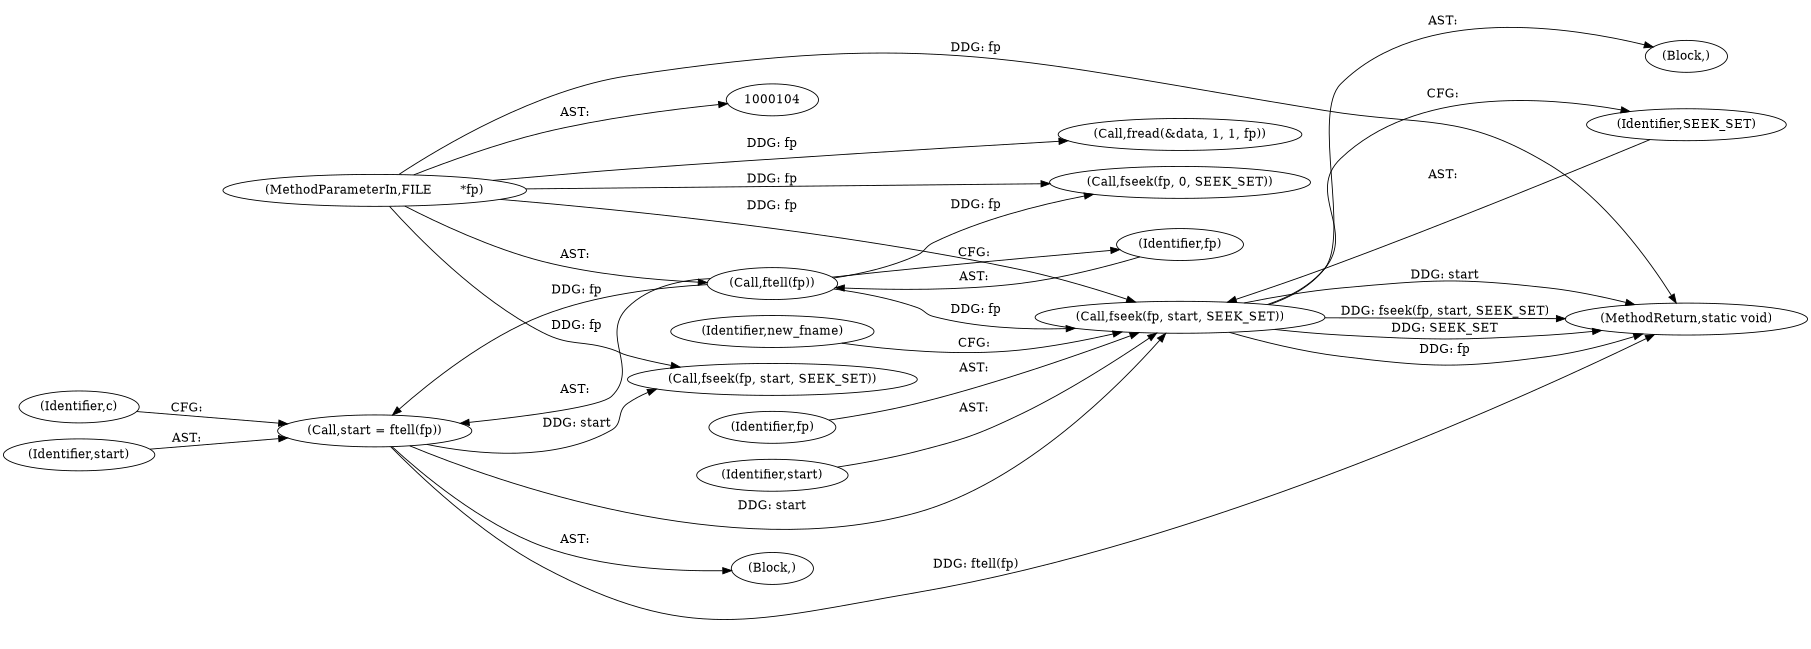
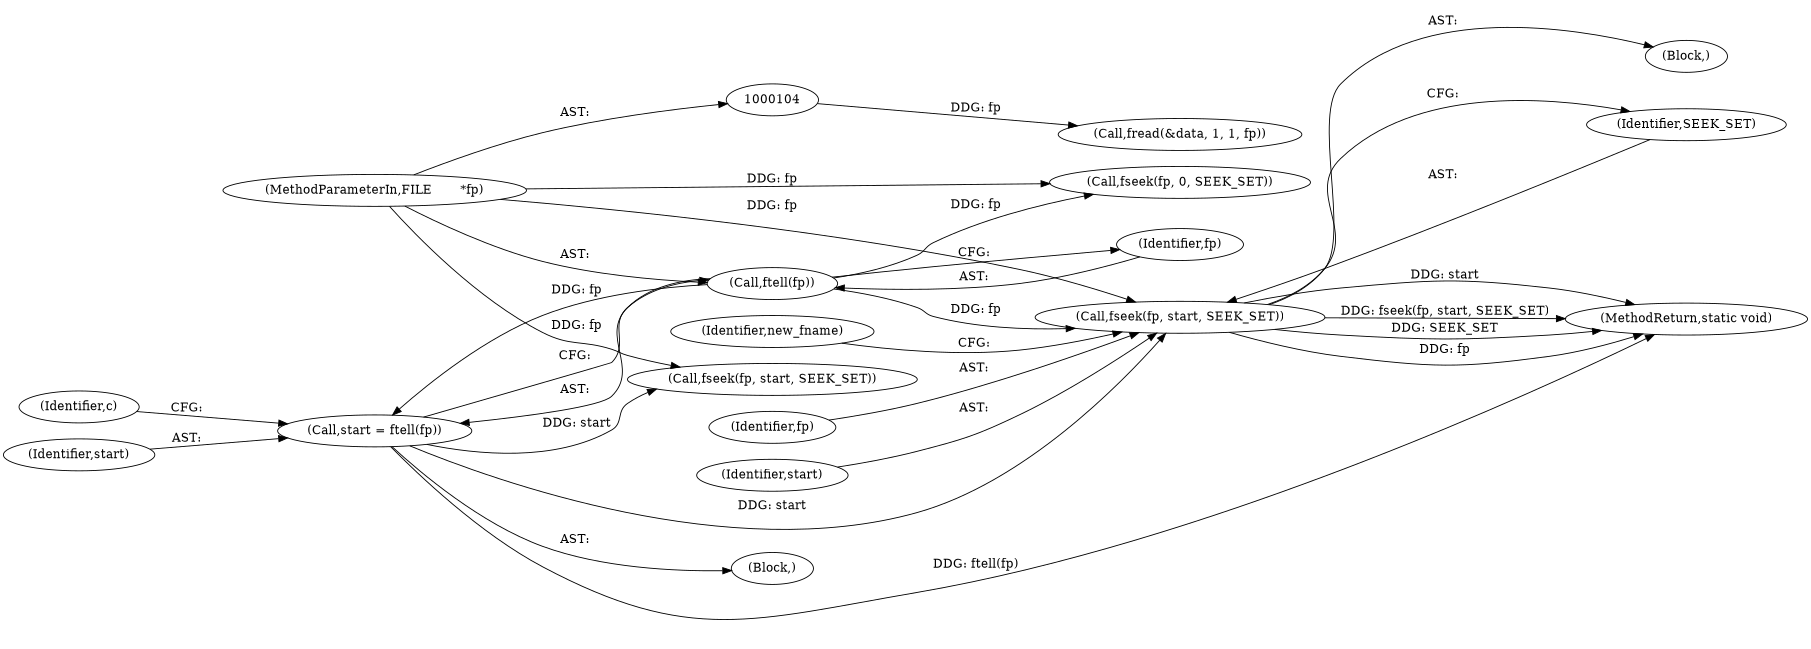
(1059, 67) -> none
(776, 159) -> (943, 114)
none -> (584, 371)
